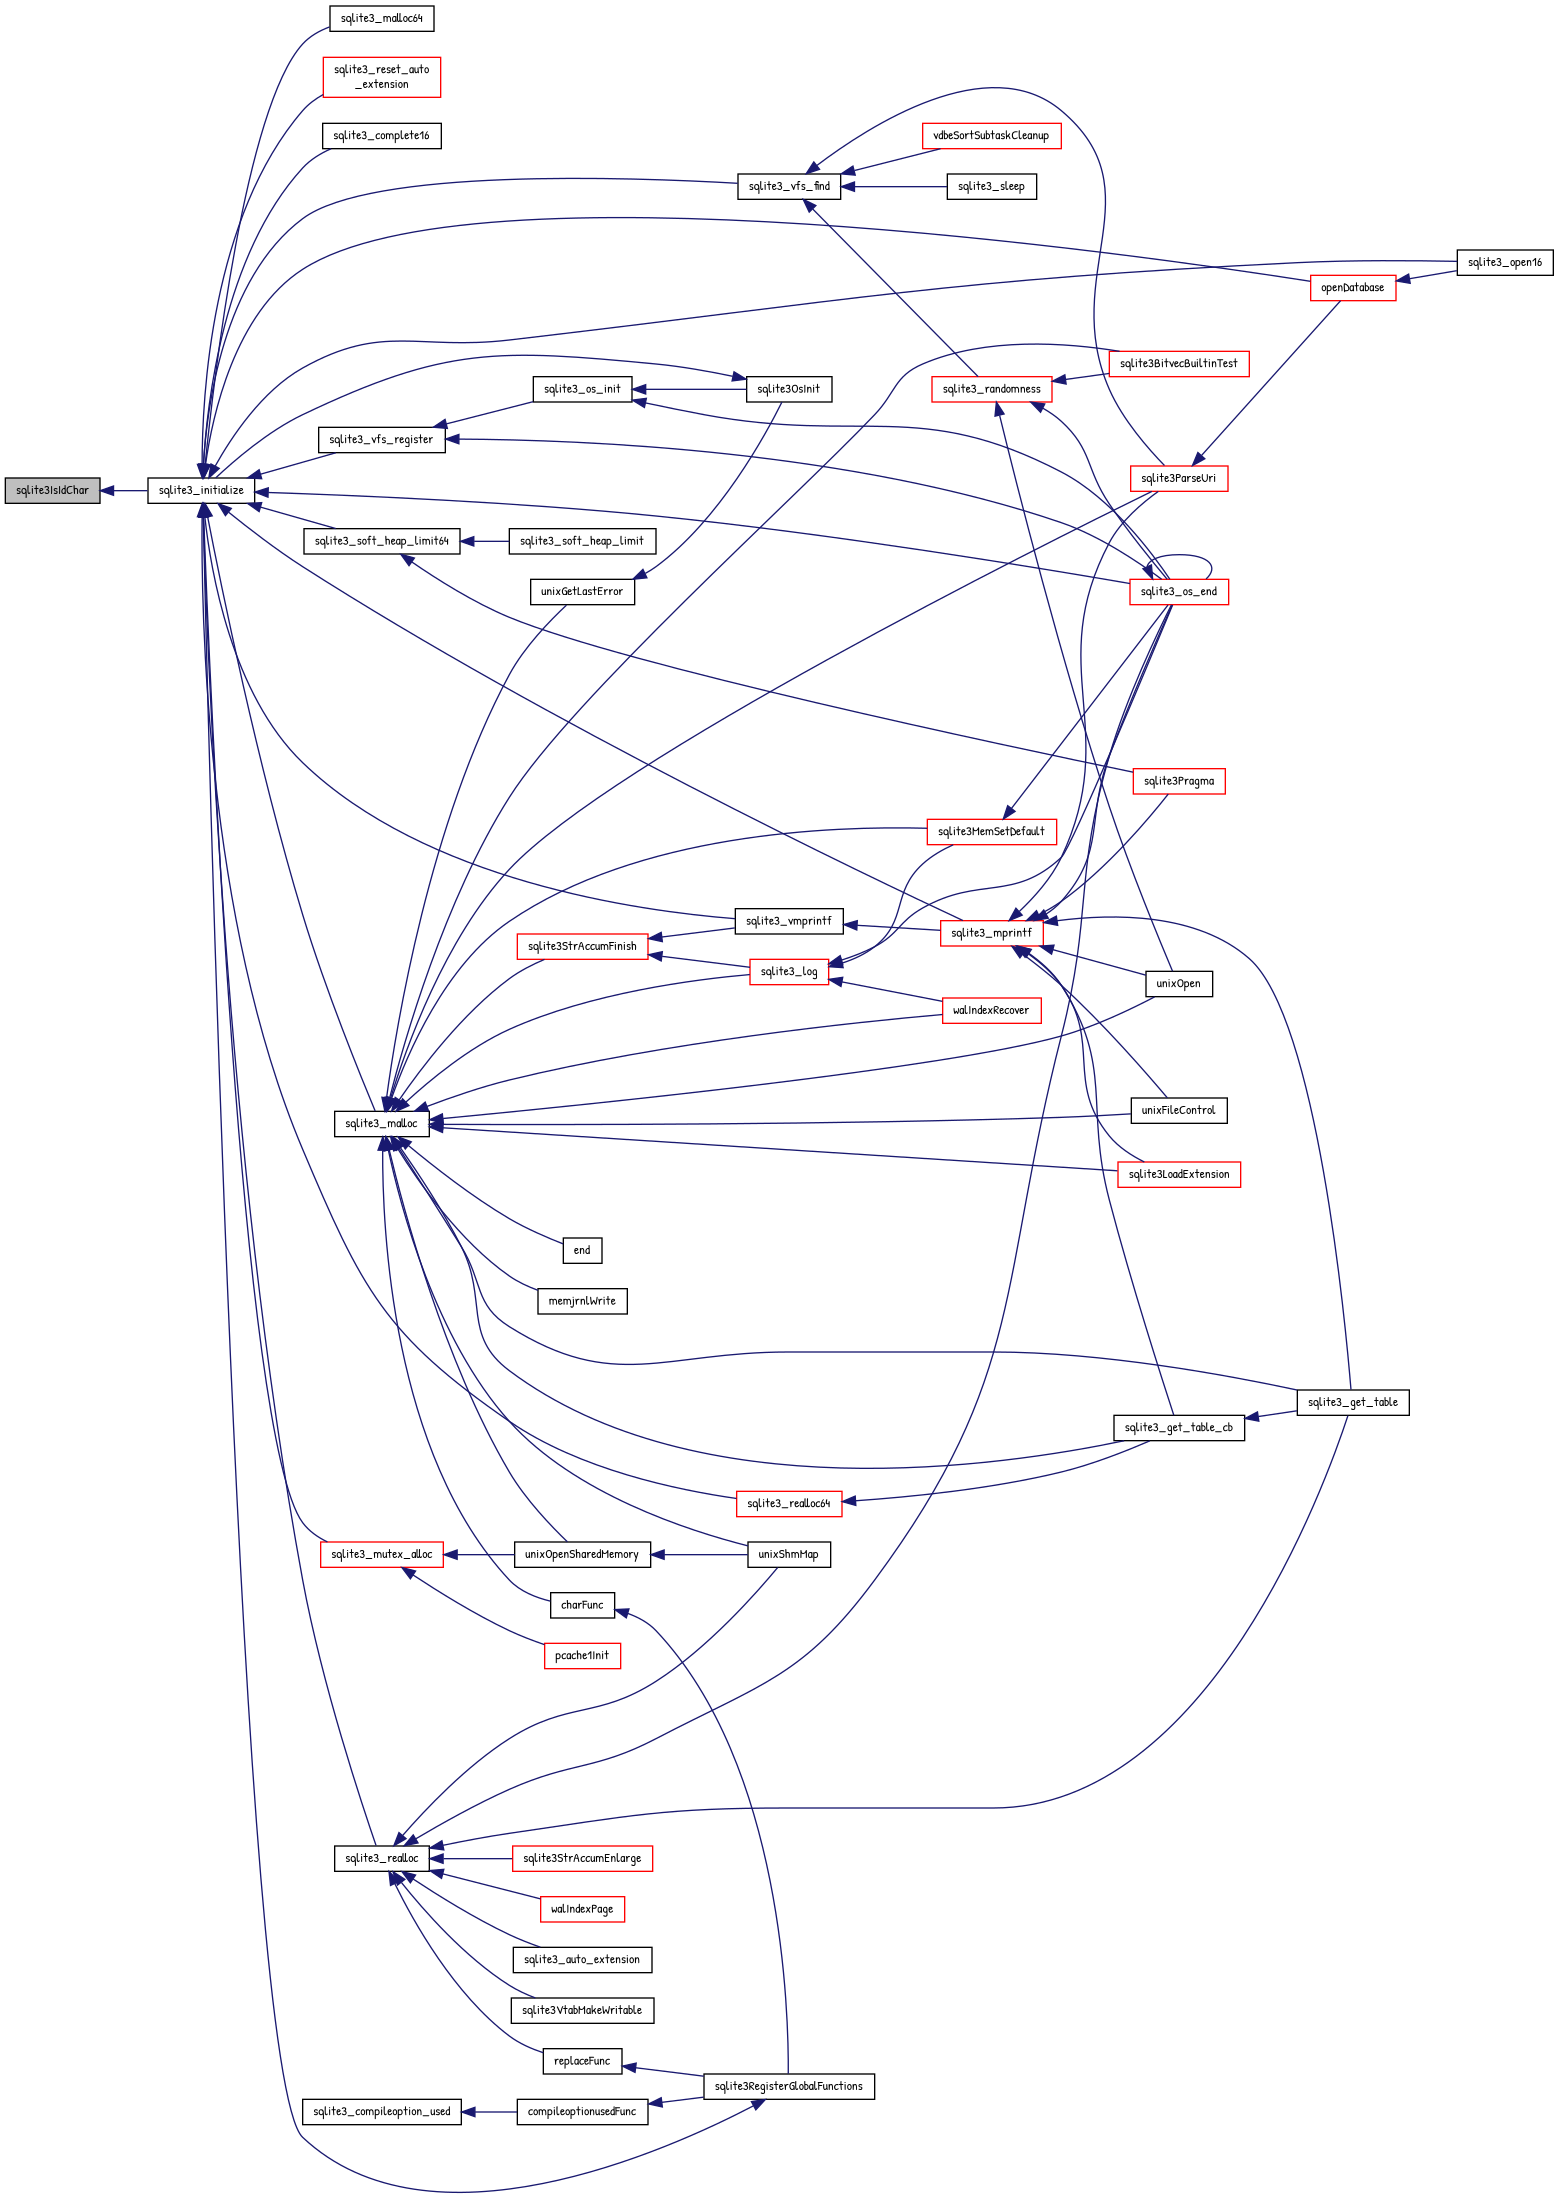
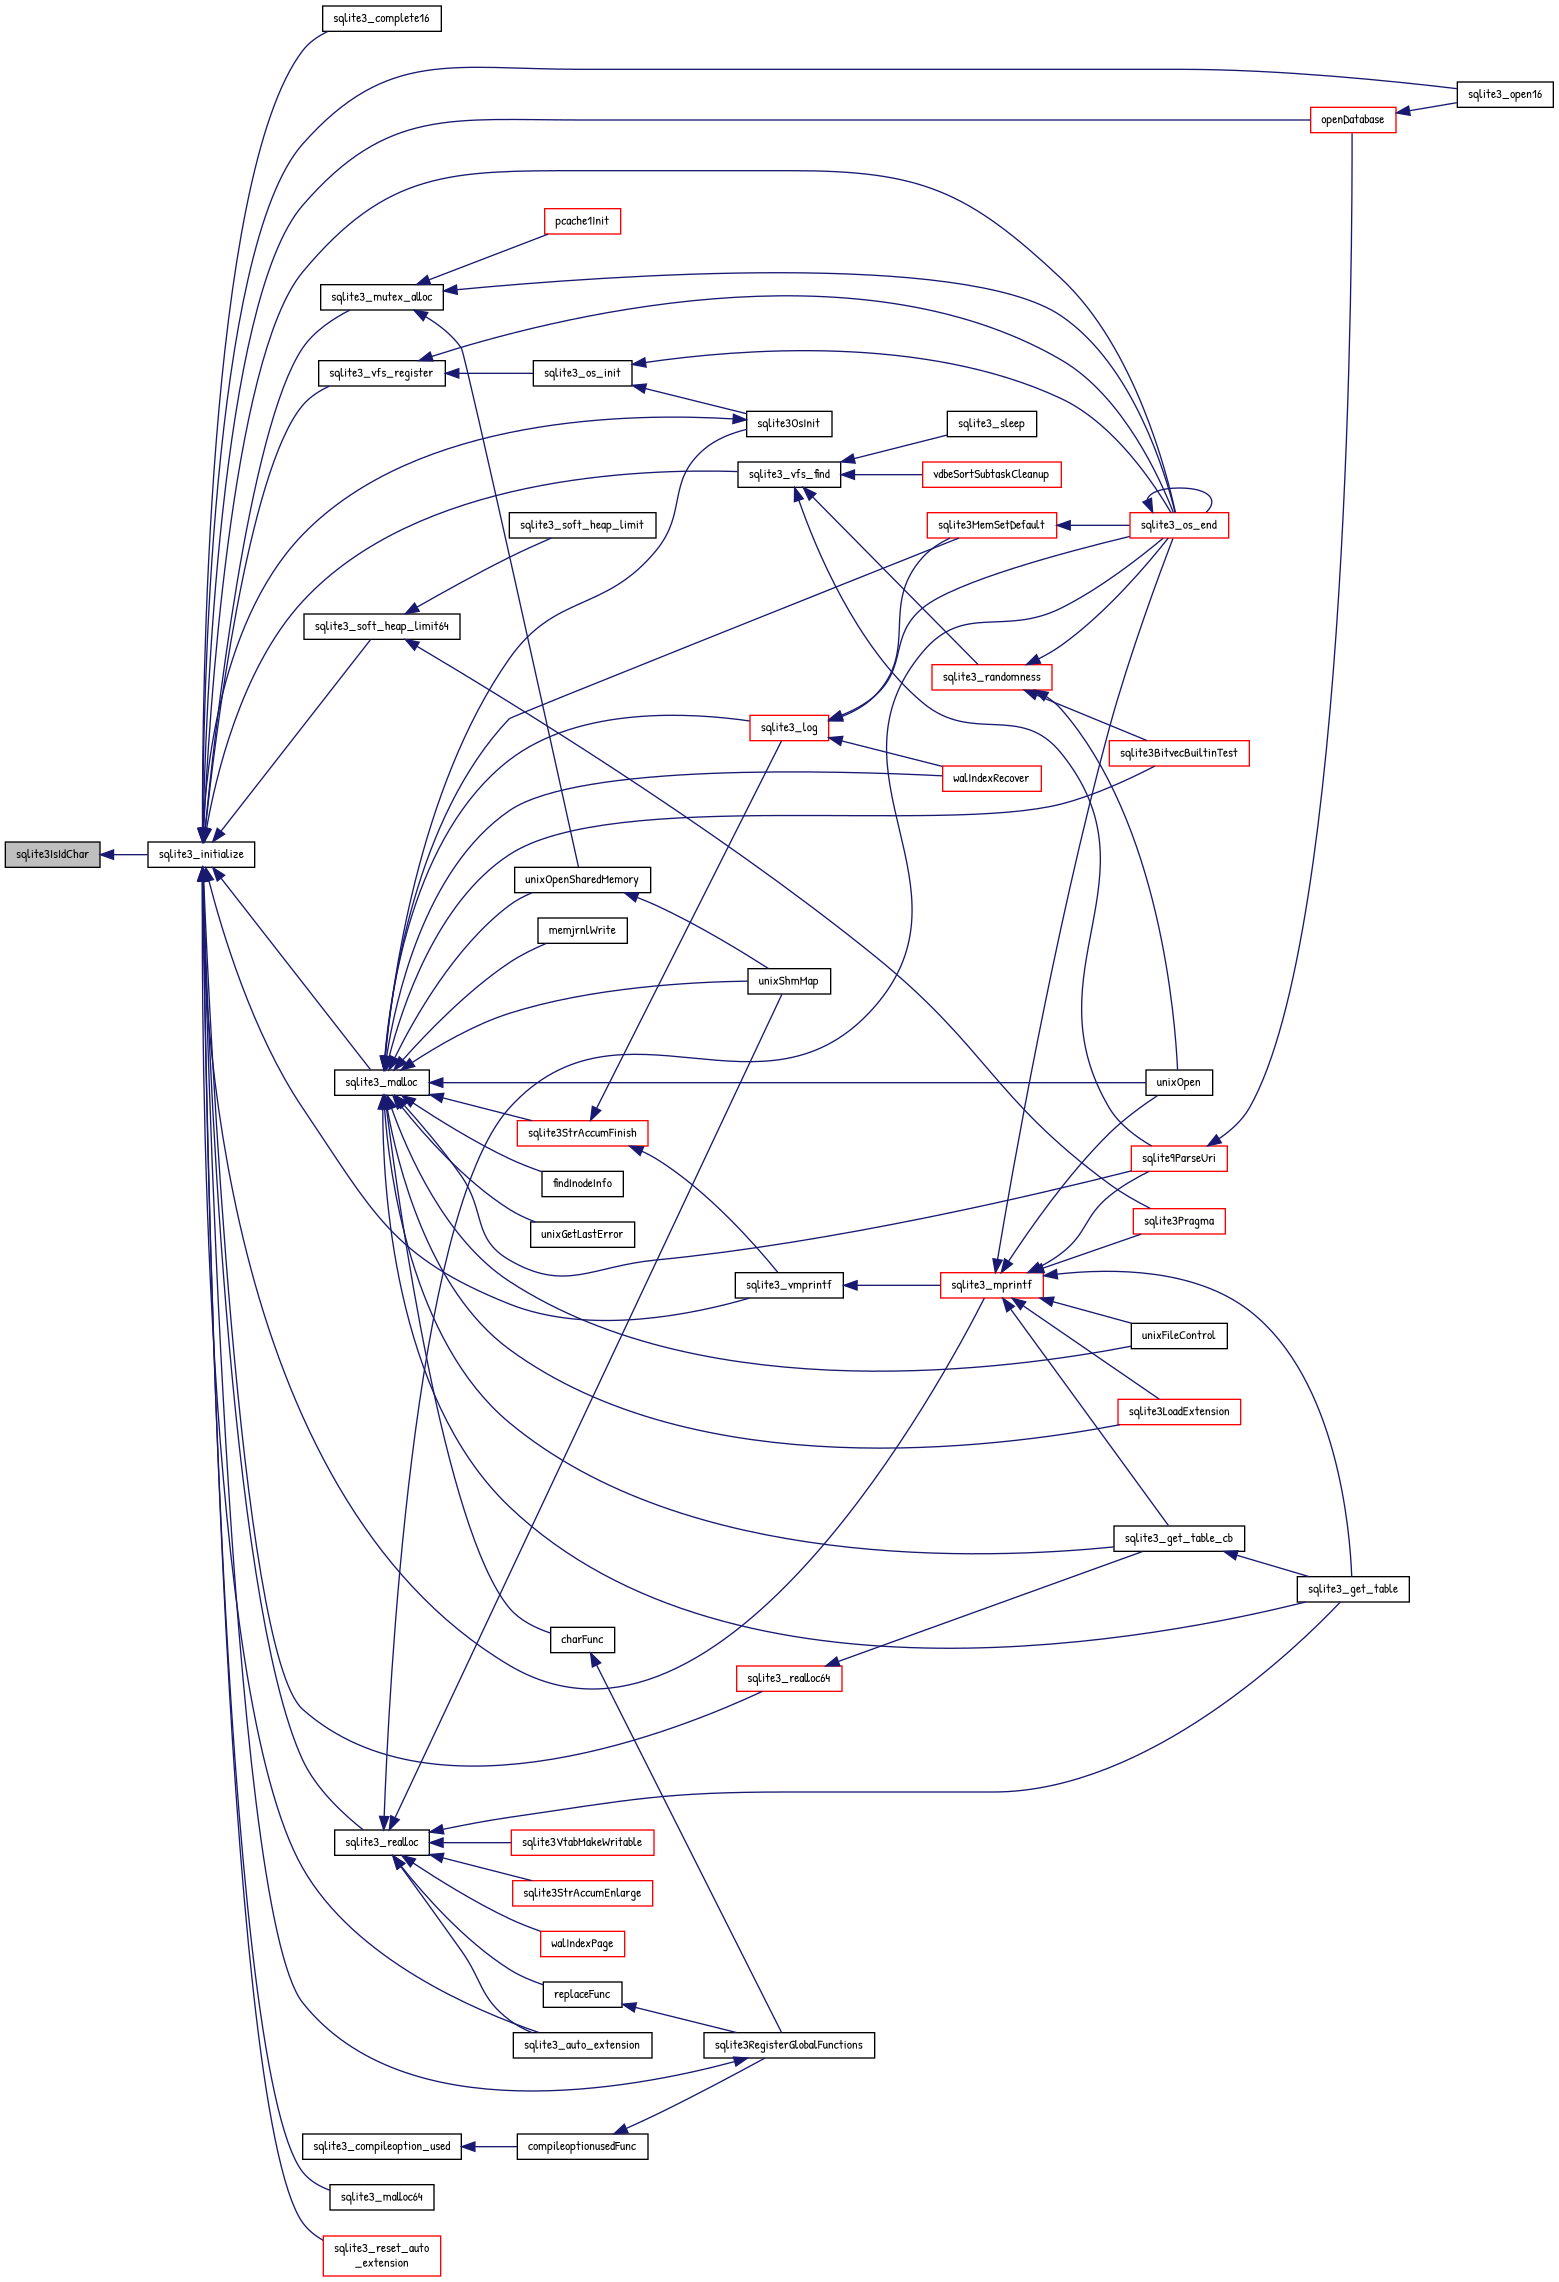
none -> (878, 276)
(1179, 479) -> (1179, 1159)
(724, 496) -> (480, 707)
(583, 1251) -> (583, 1184)
(382, 1555) -> (382, 297)
none -> (257, 1717)
(583, 2011) -> (583, 1843)
